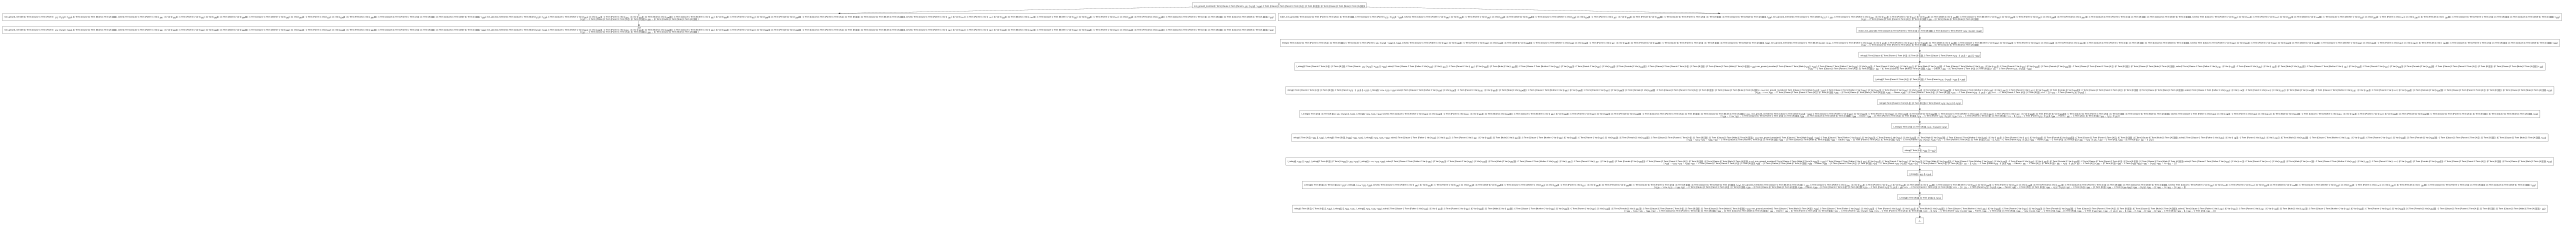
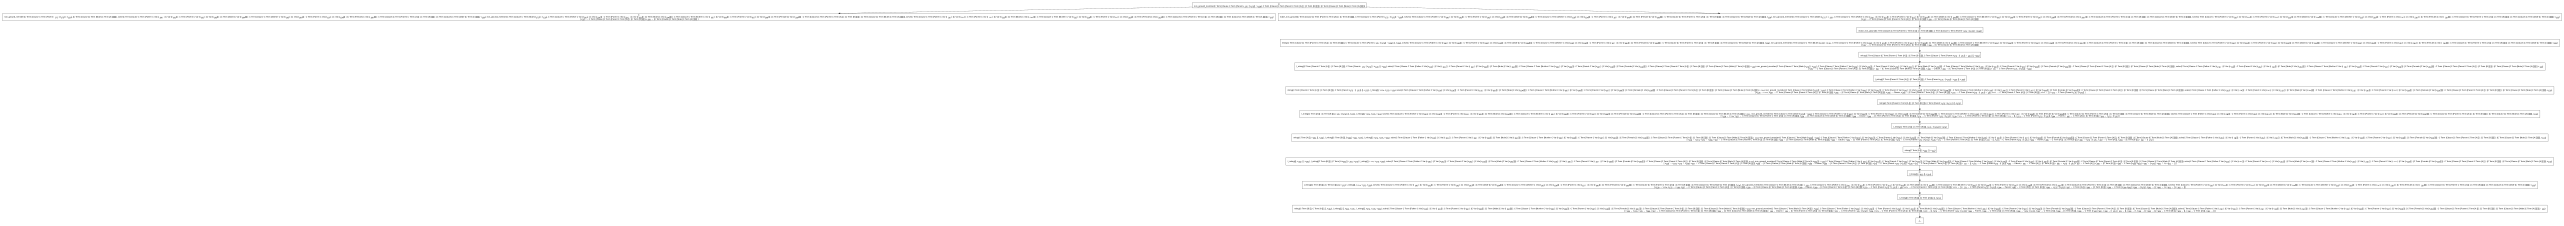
(639, 30) -> none
